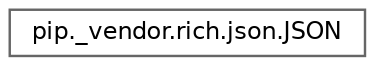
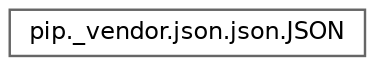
(187, 33) -> (187, 33)
